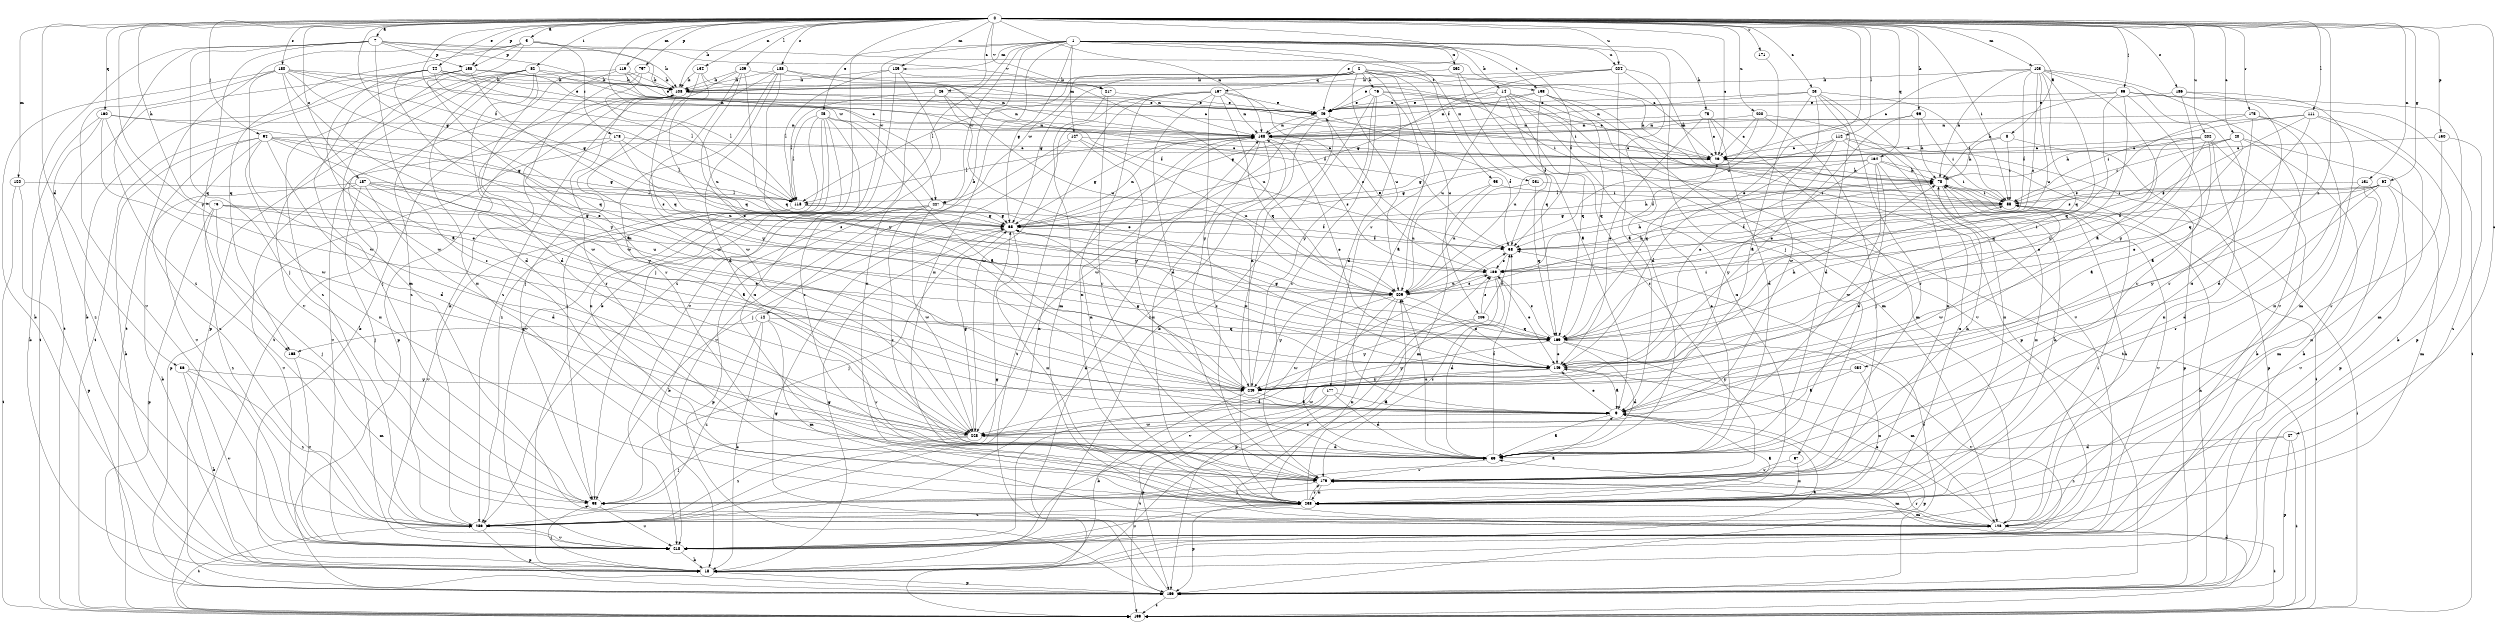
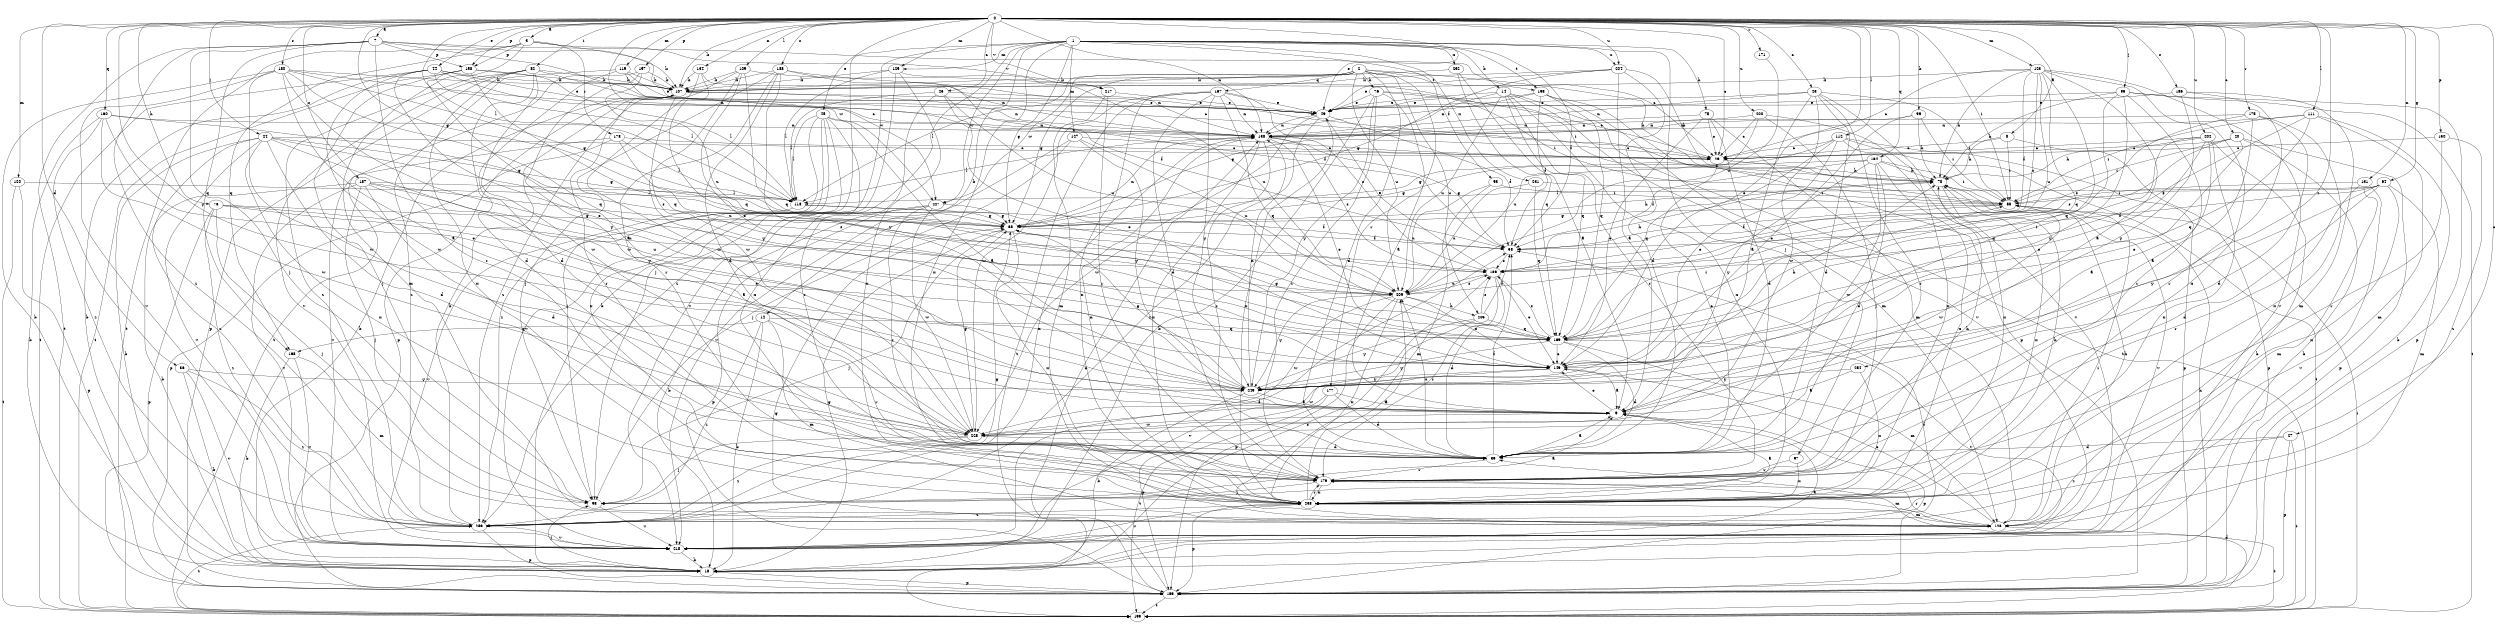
(642, 69) -> (642, 69)
(679, 92) -> (679, 92)
(496, 114) -> (496, 114)
(265, 137) -> (265, 137)
(1129, 159) -> (1399, 169)
(1979, 193) -> none
(1665, 225) -> (1438, 305)
(1554, 432) -> (1556, 441)
none -> (261, 555)
